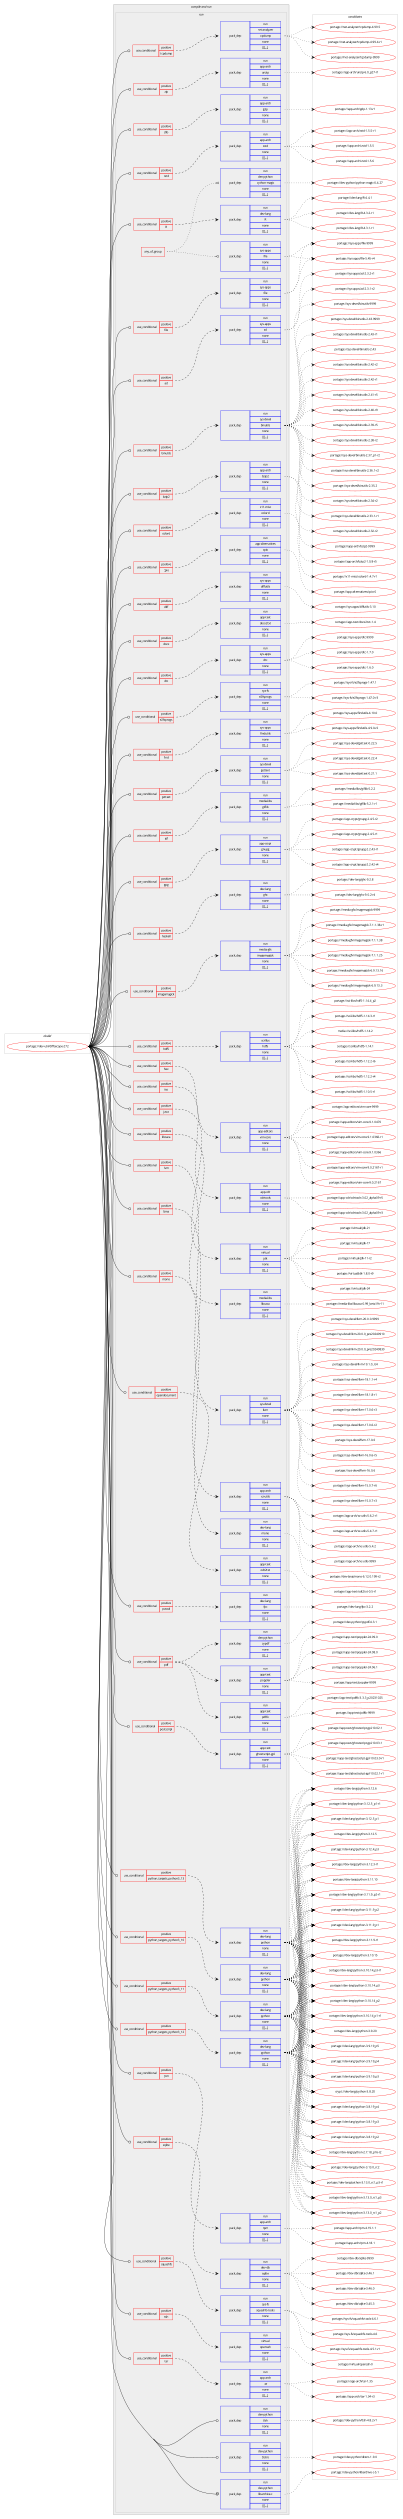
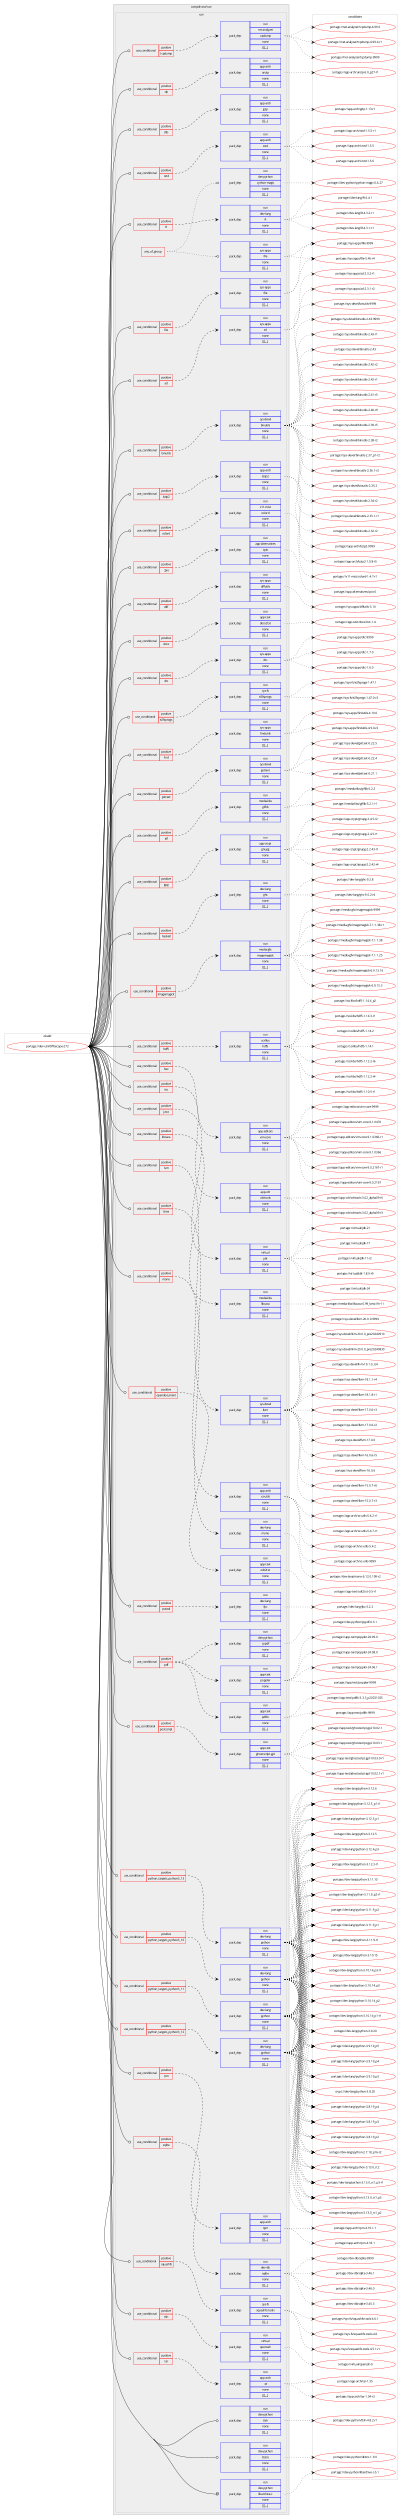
(355, 1031) -> (355, 1031)
